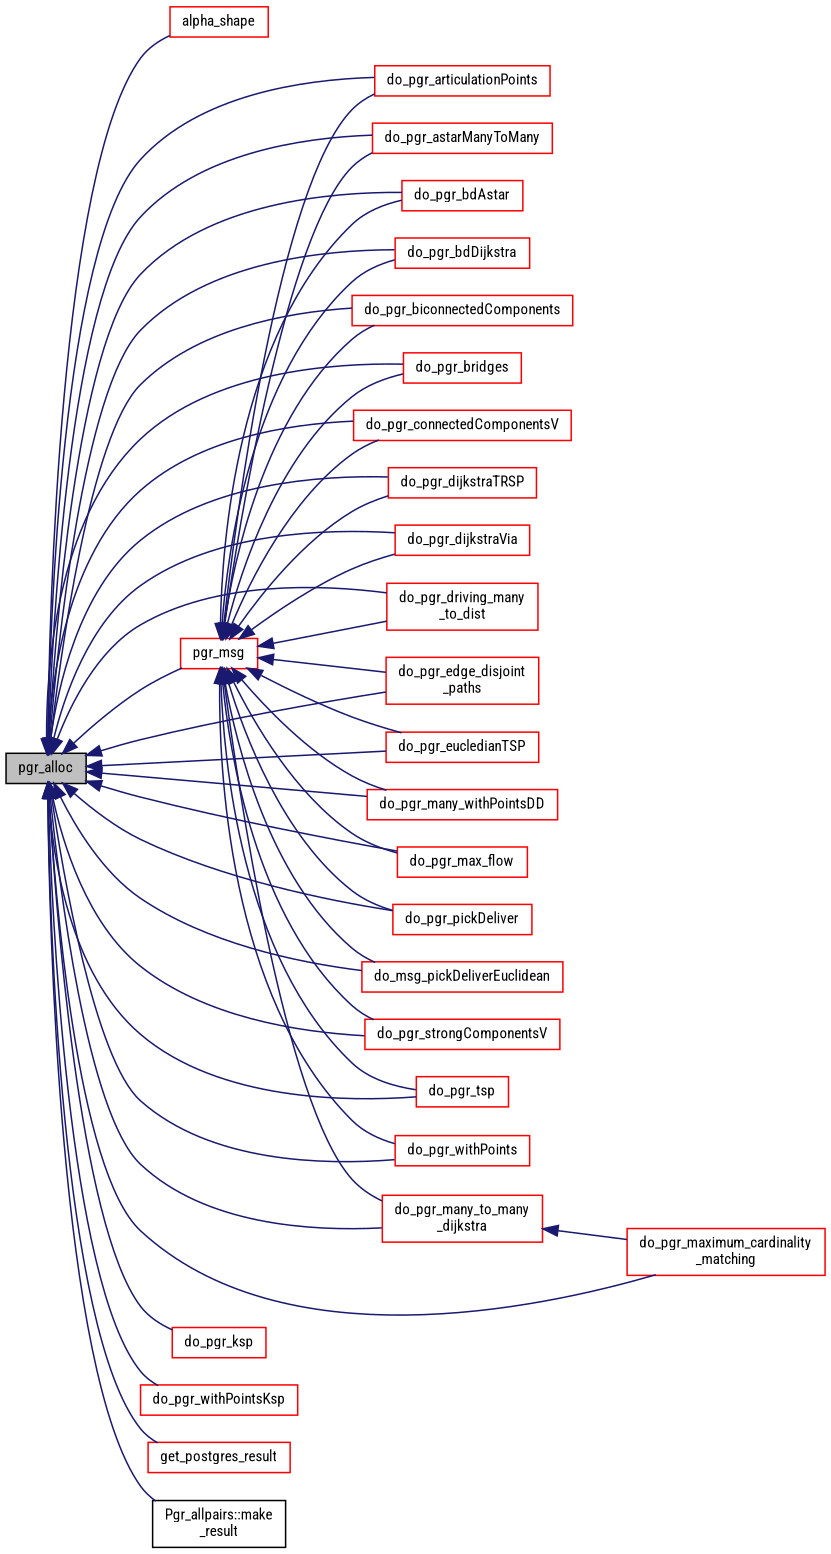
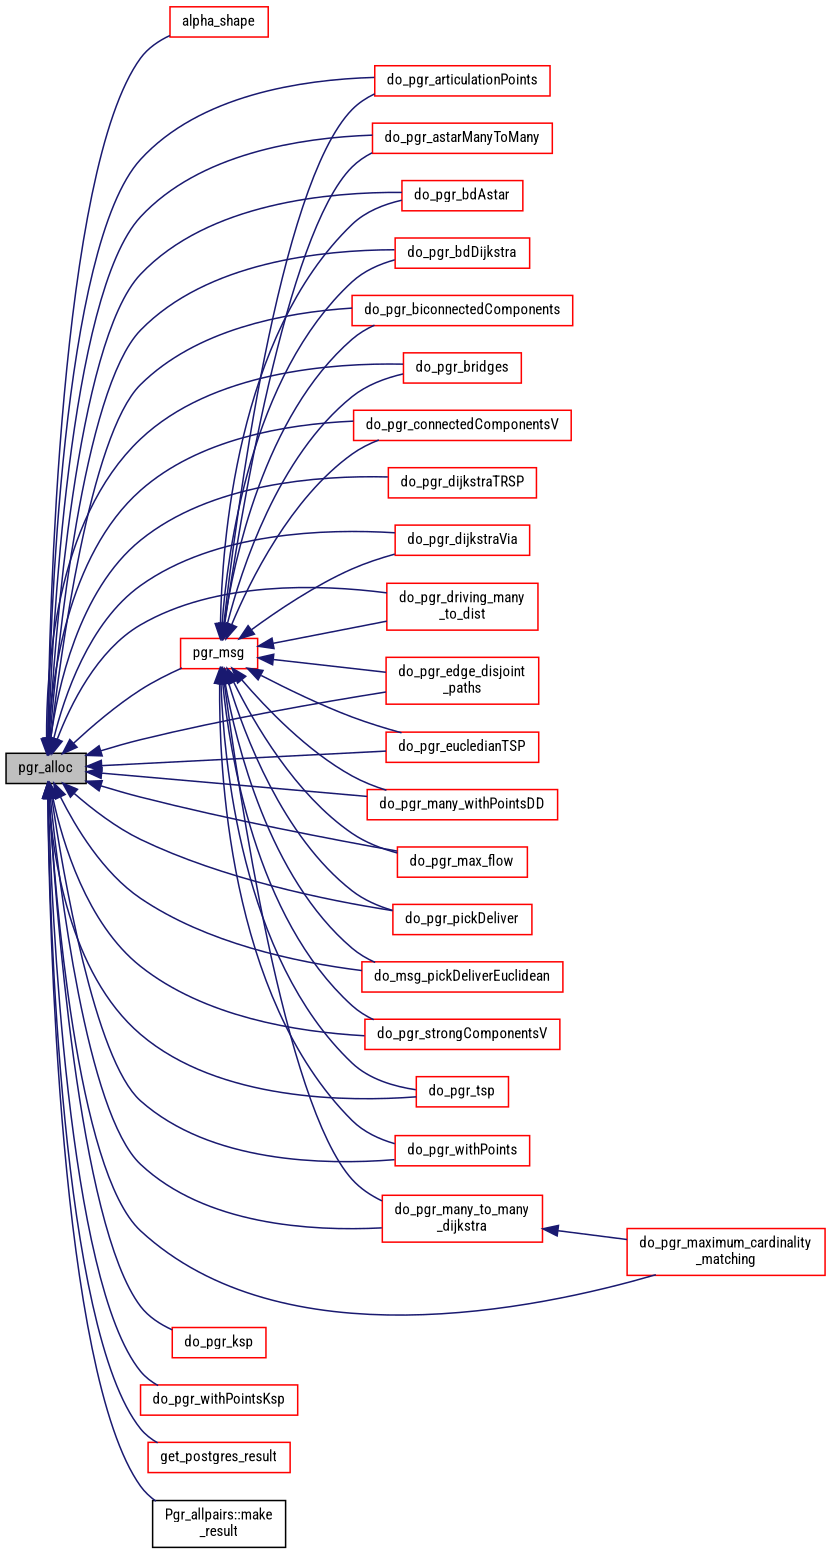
(304, 549) -> none
